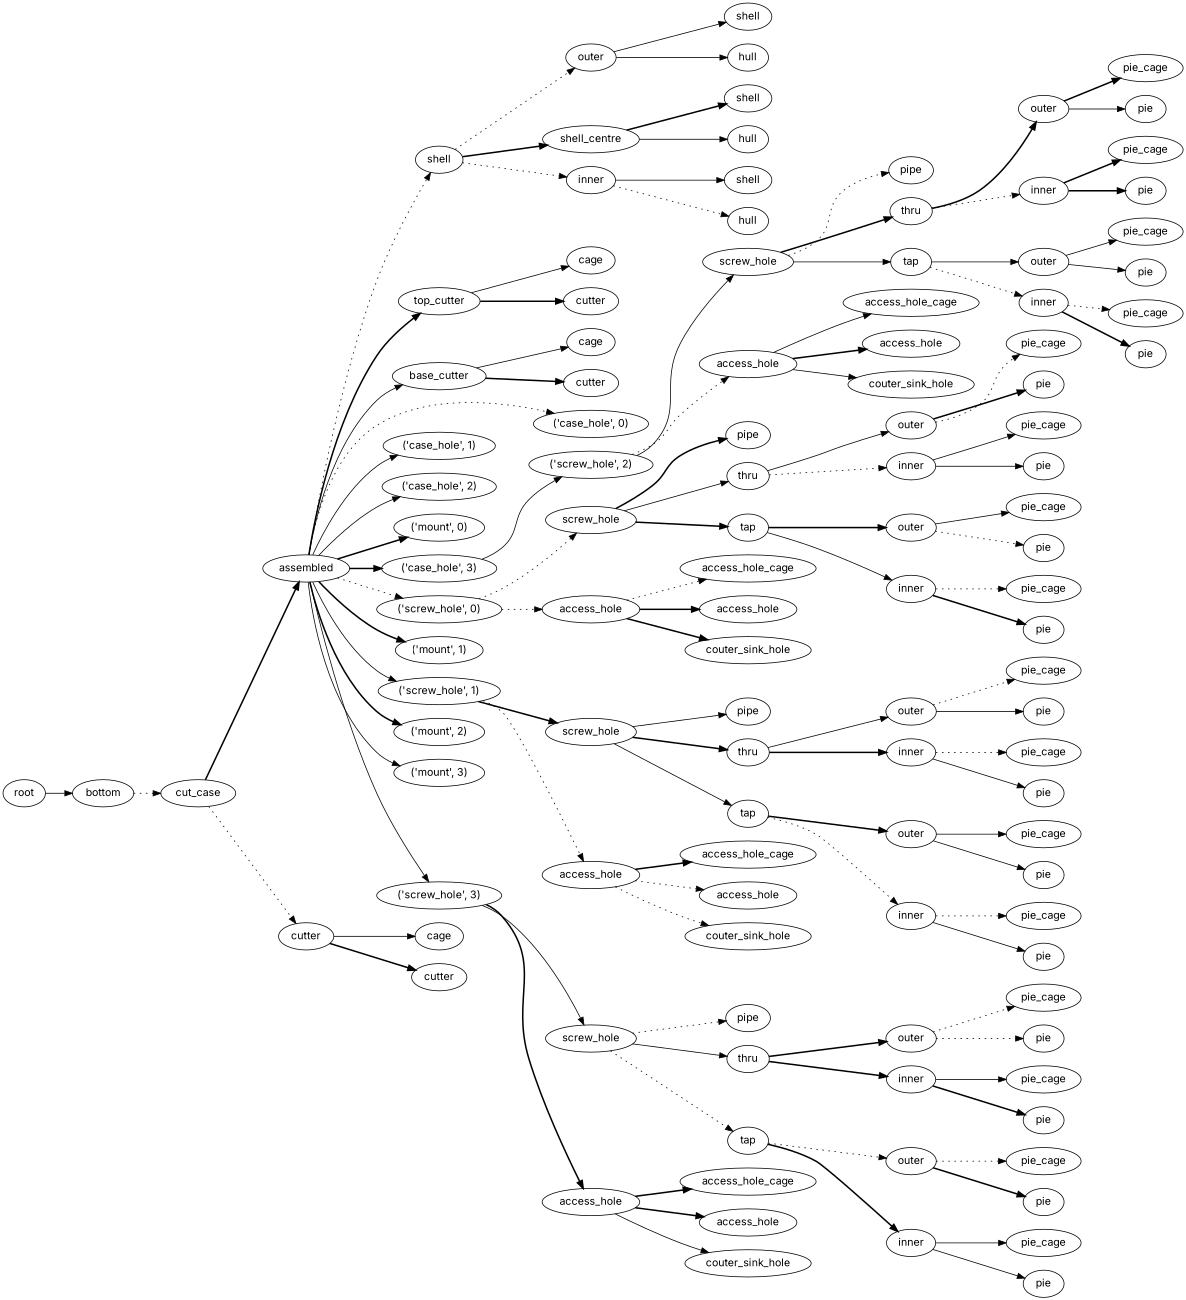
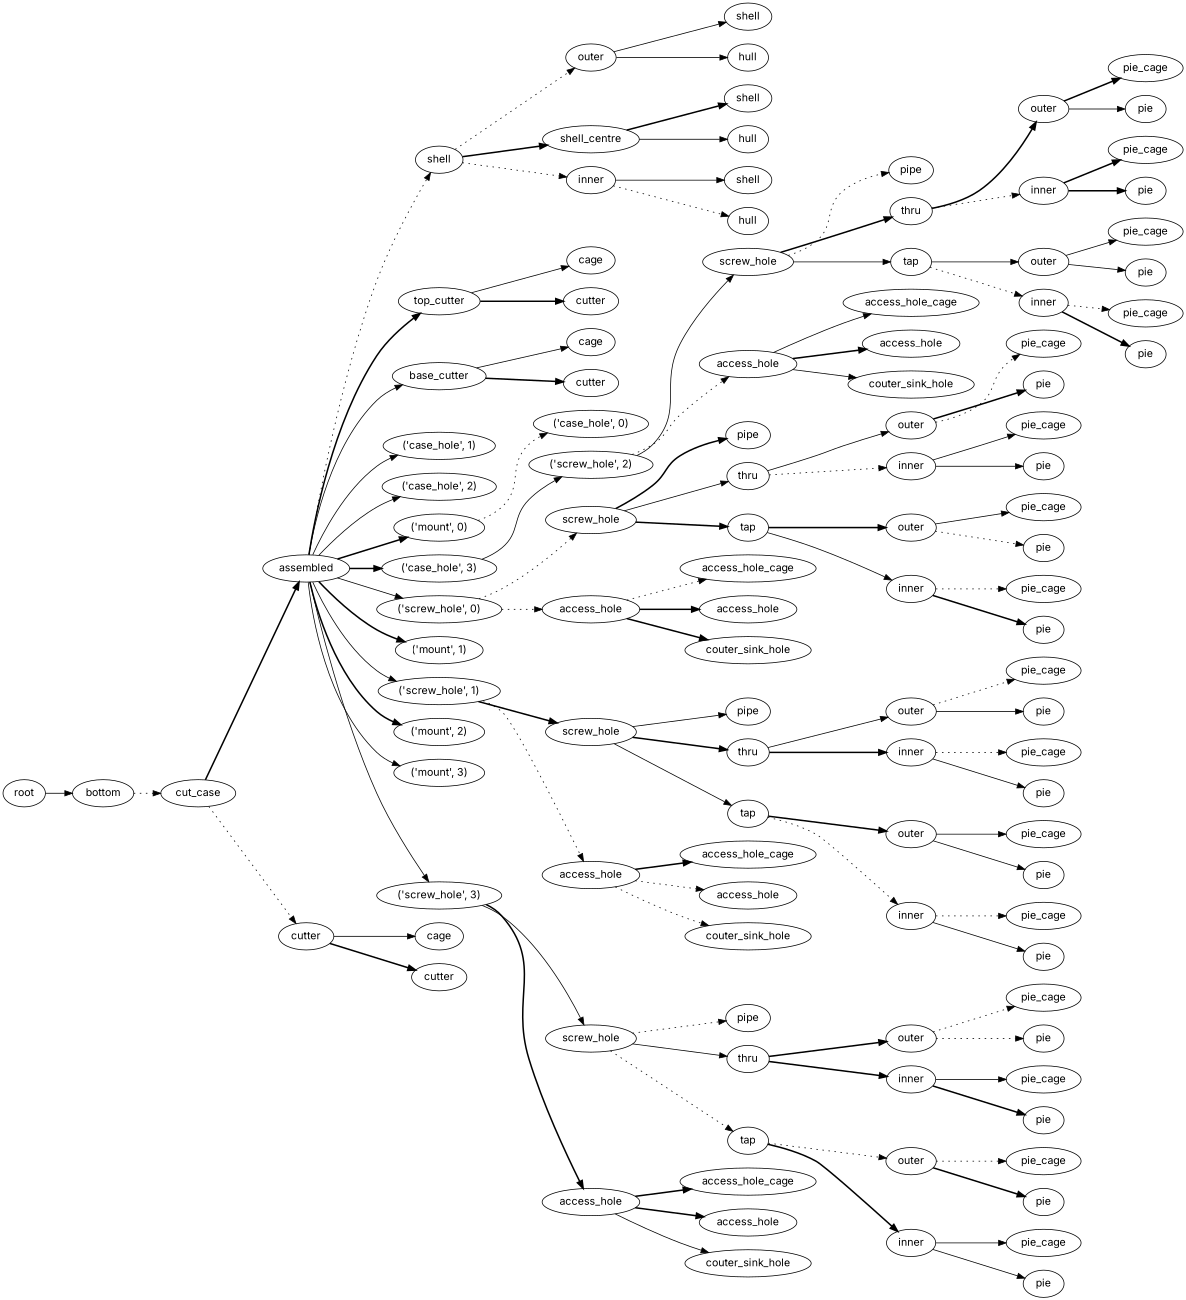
(388, 420) -> (514, 482)
(366, 587) -> (366, 587)
